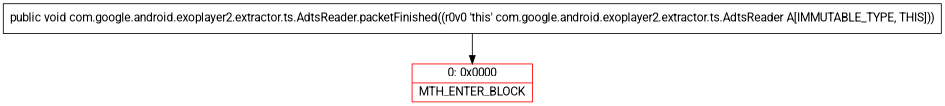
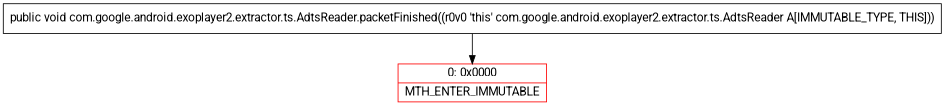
(472, 92) -> (472, 92)
